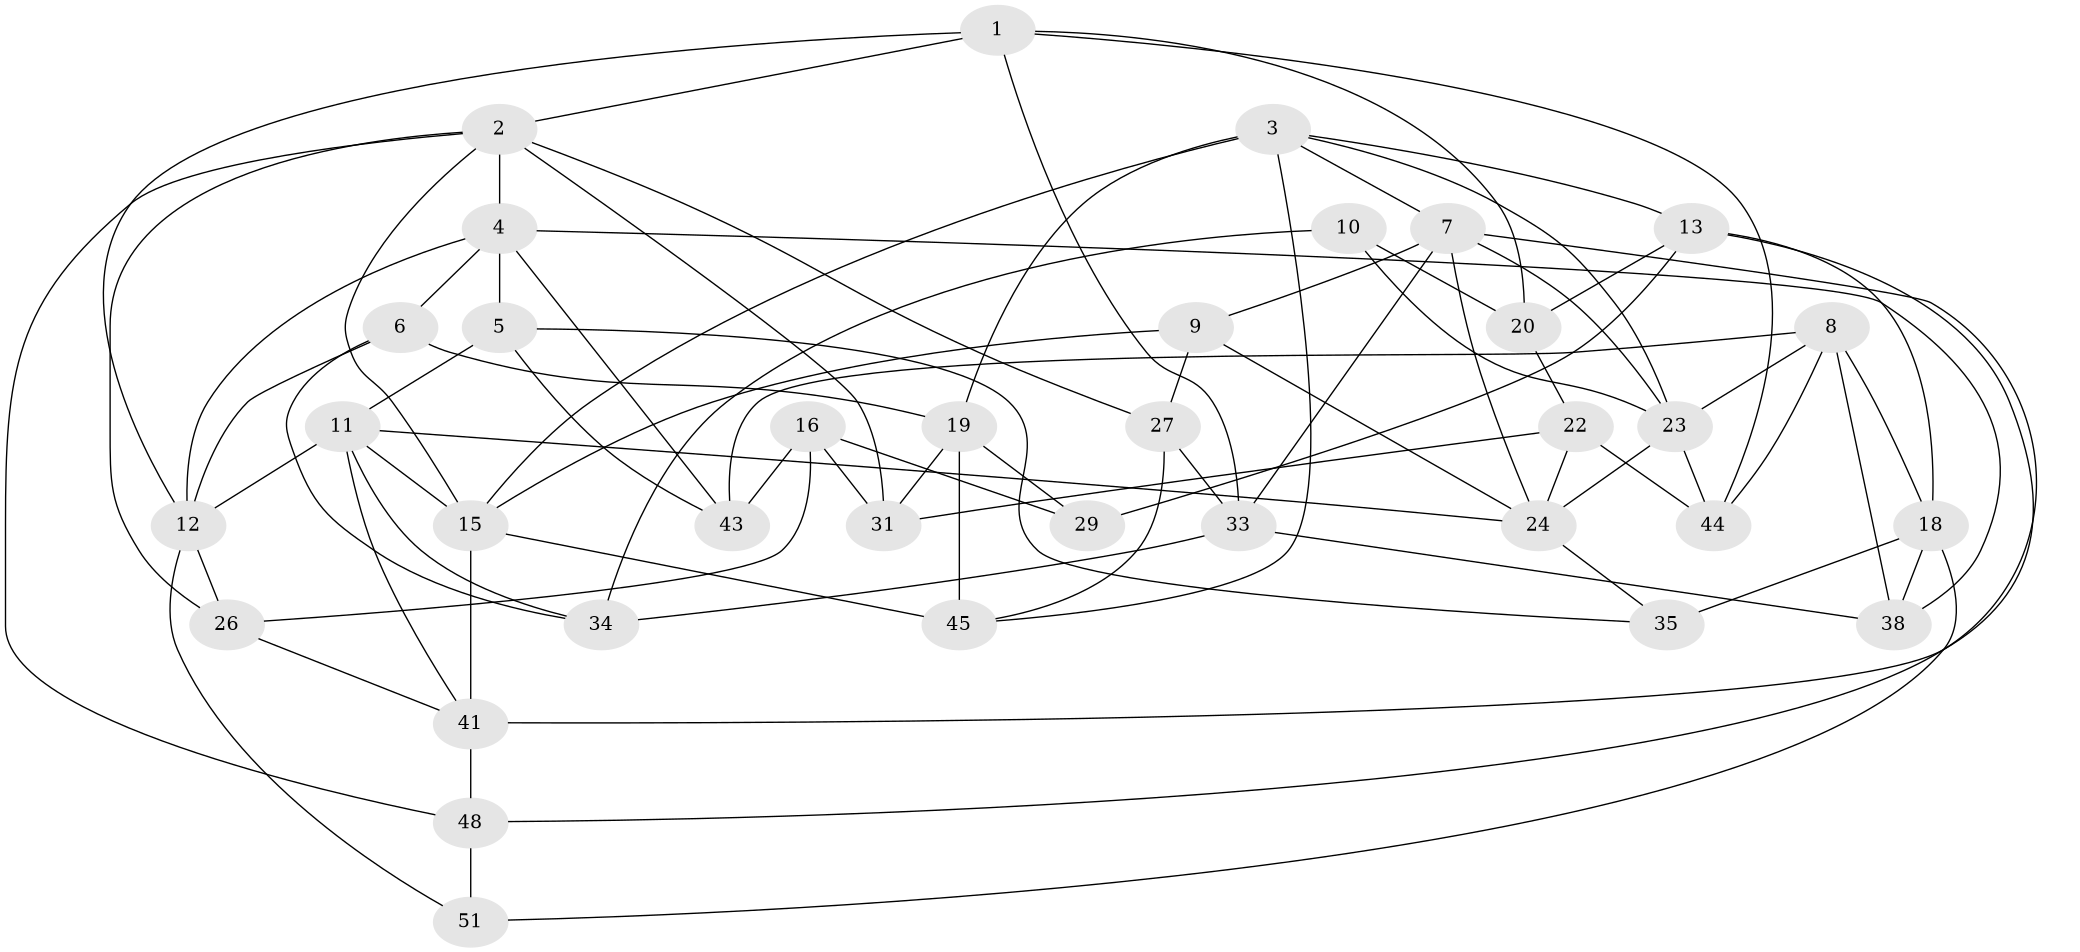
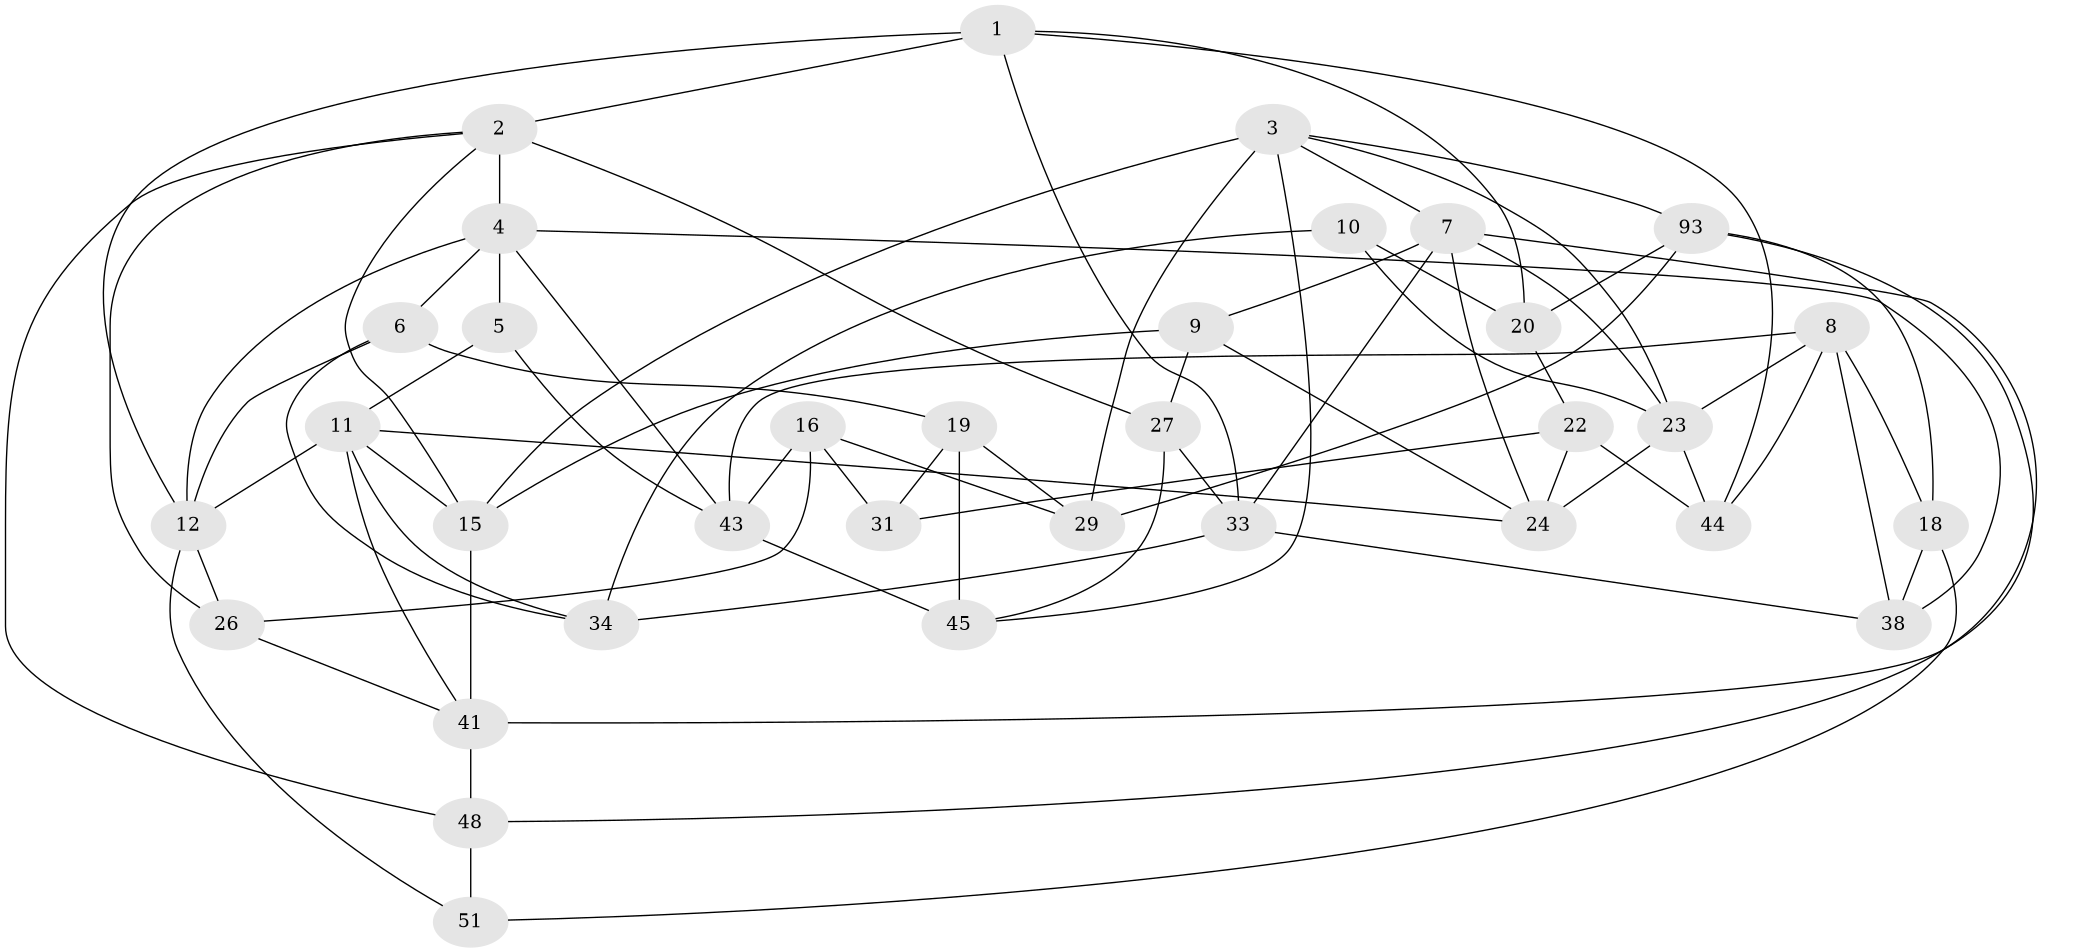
(1692, 228) -> (1692, 228)
(1055, 234) -> (1142, 311)
(737, 301) -> none
(736, 579) -> (846, 575)
(1667, 625) -> none
